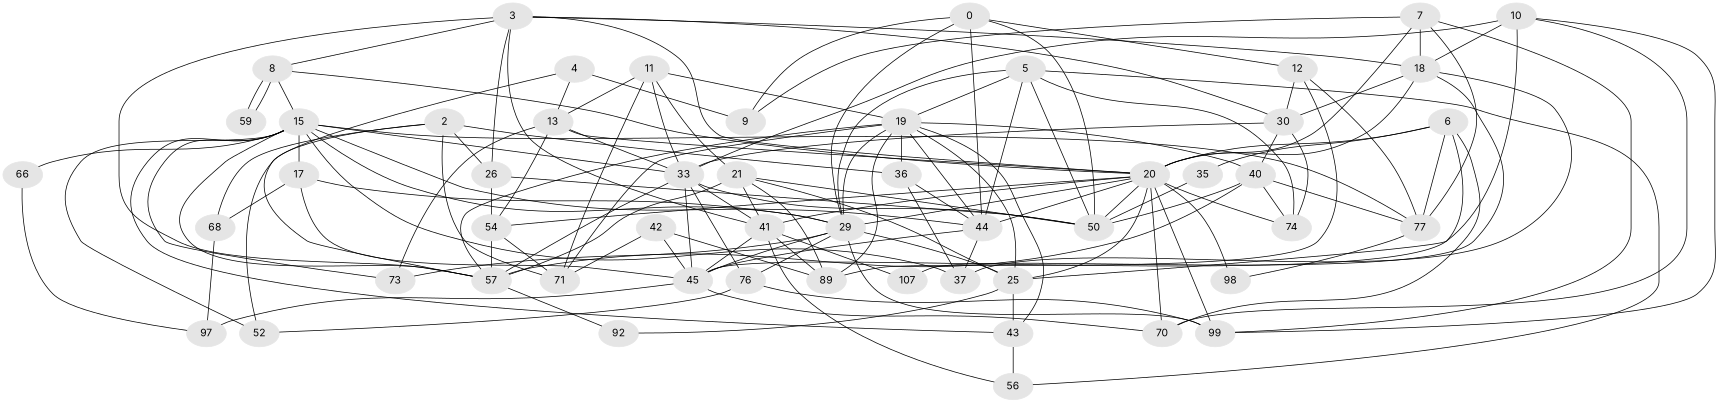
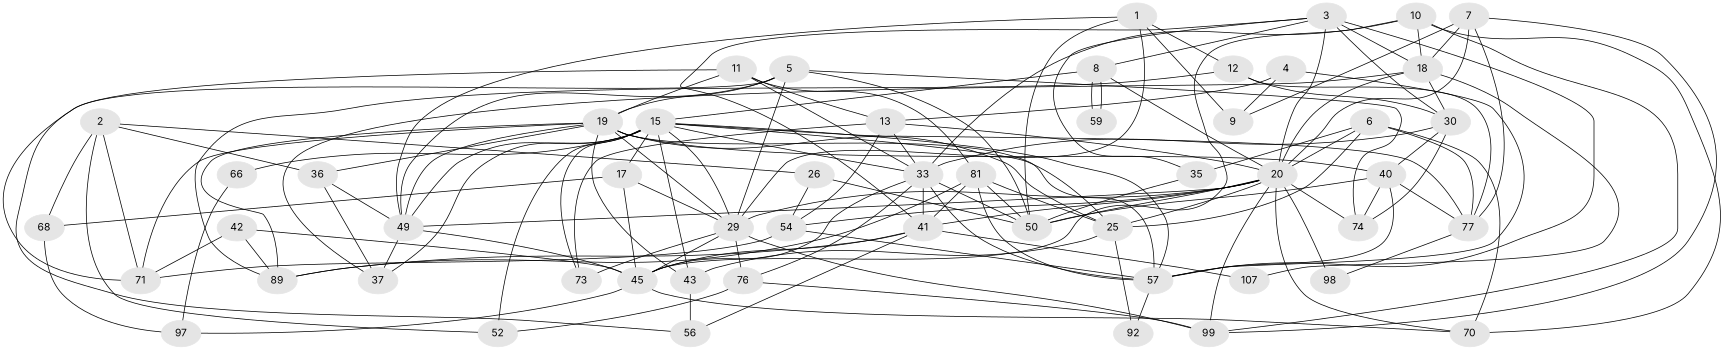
(970, 16) -> (1137, 16)
(496, 102) -> (1061, 69)
(737, 175) -> (976, 175)
(982, 228) -> (404, 228)
(932, 250) -> (898, 143)
